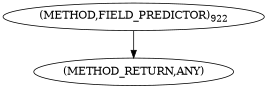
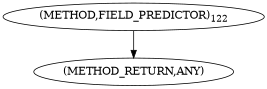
(219, 16) -> (219, 16)
